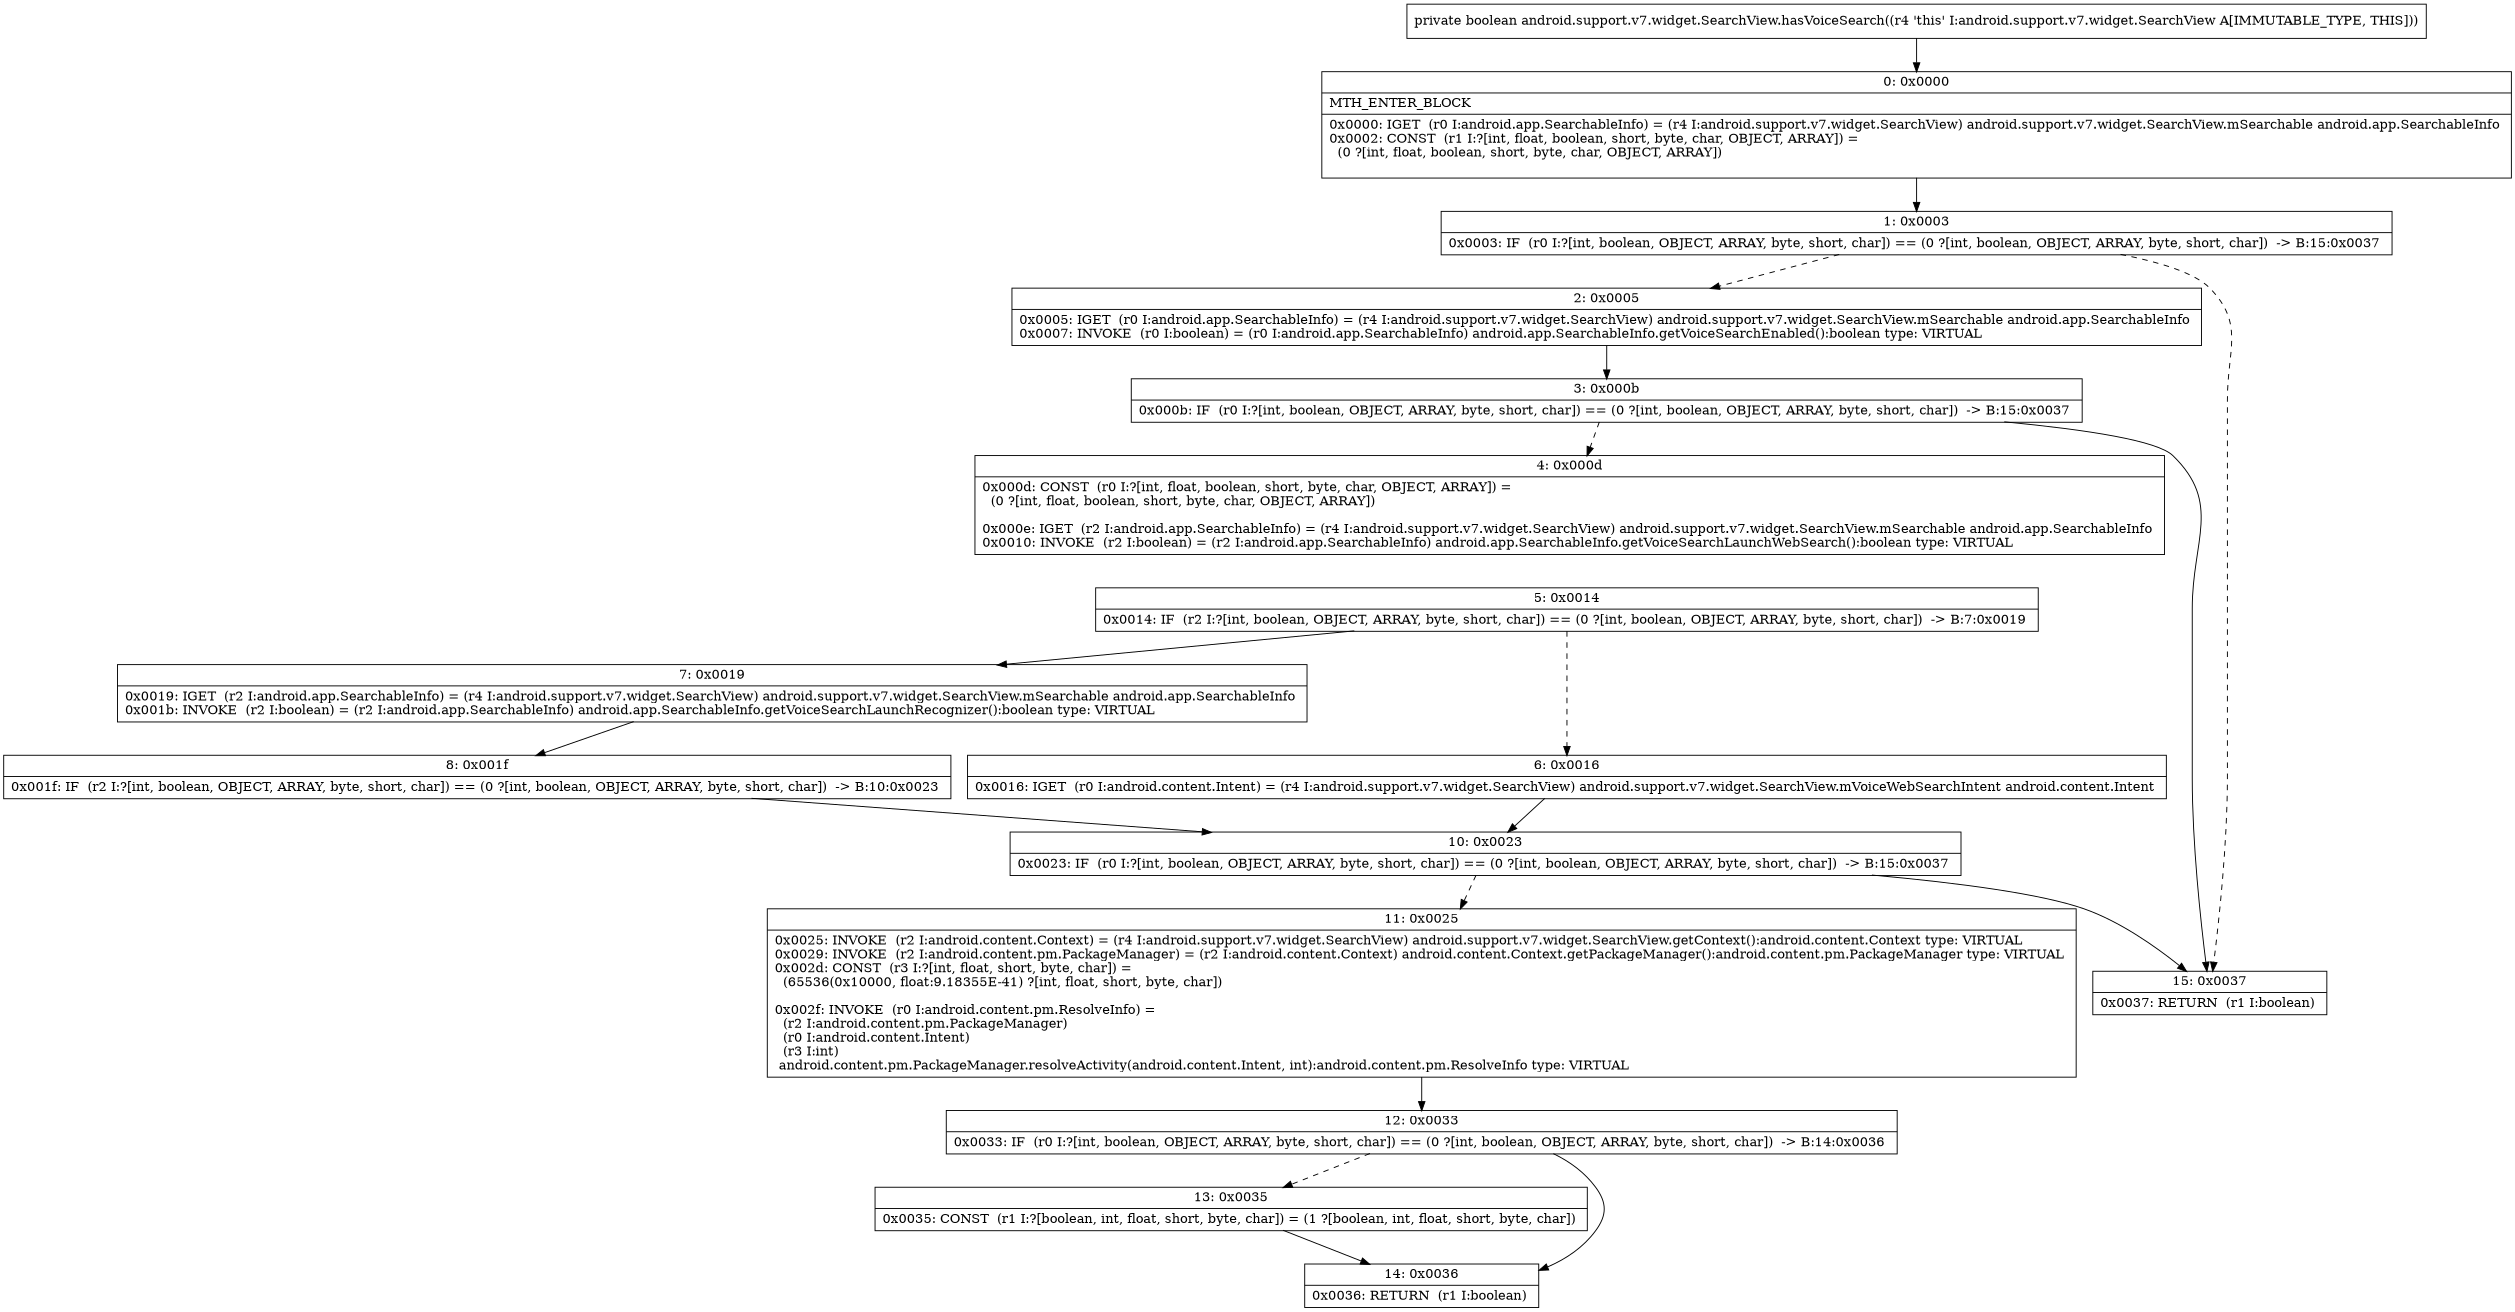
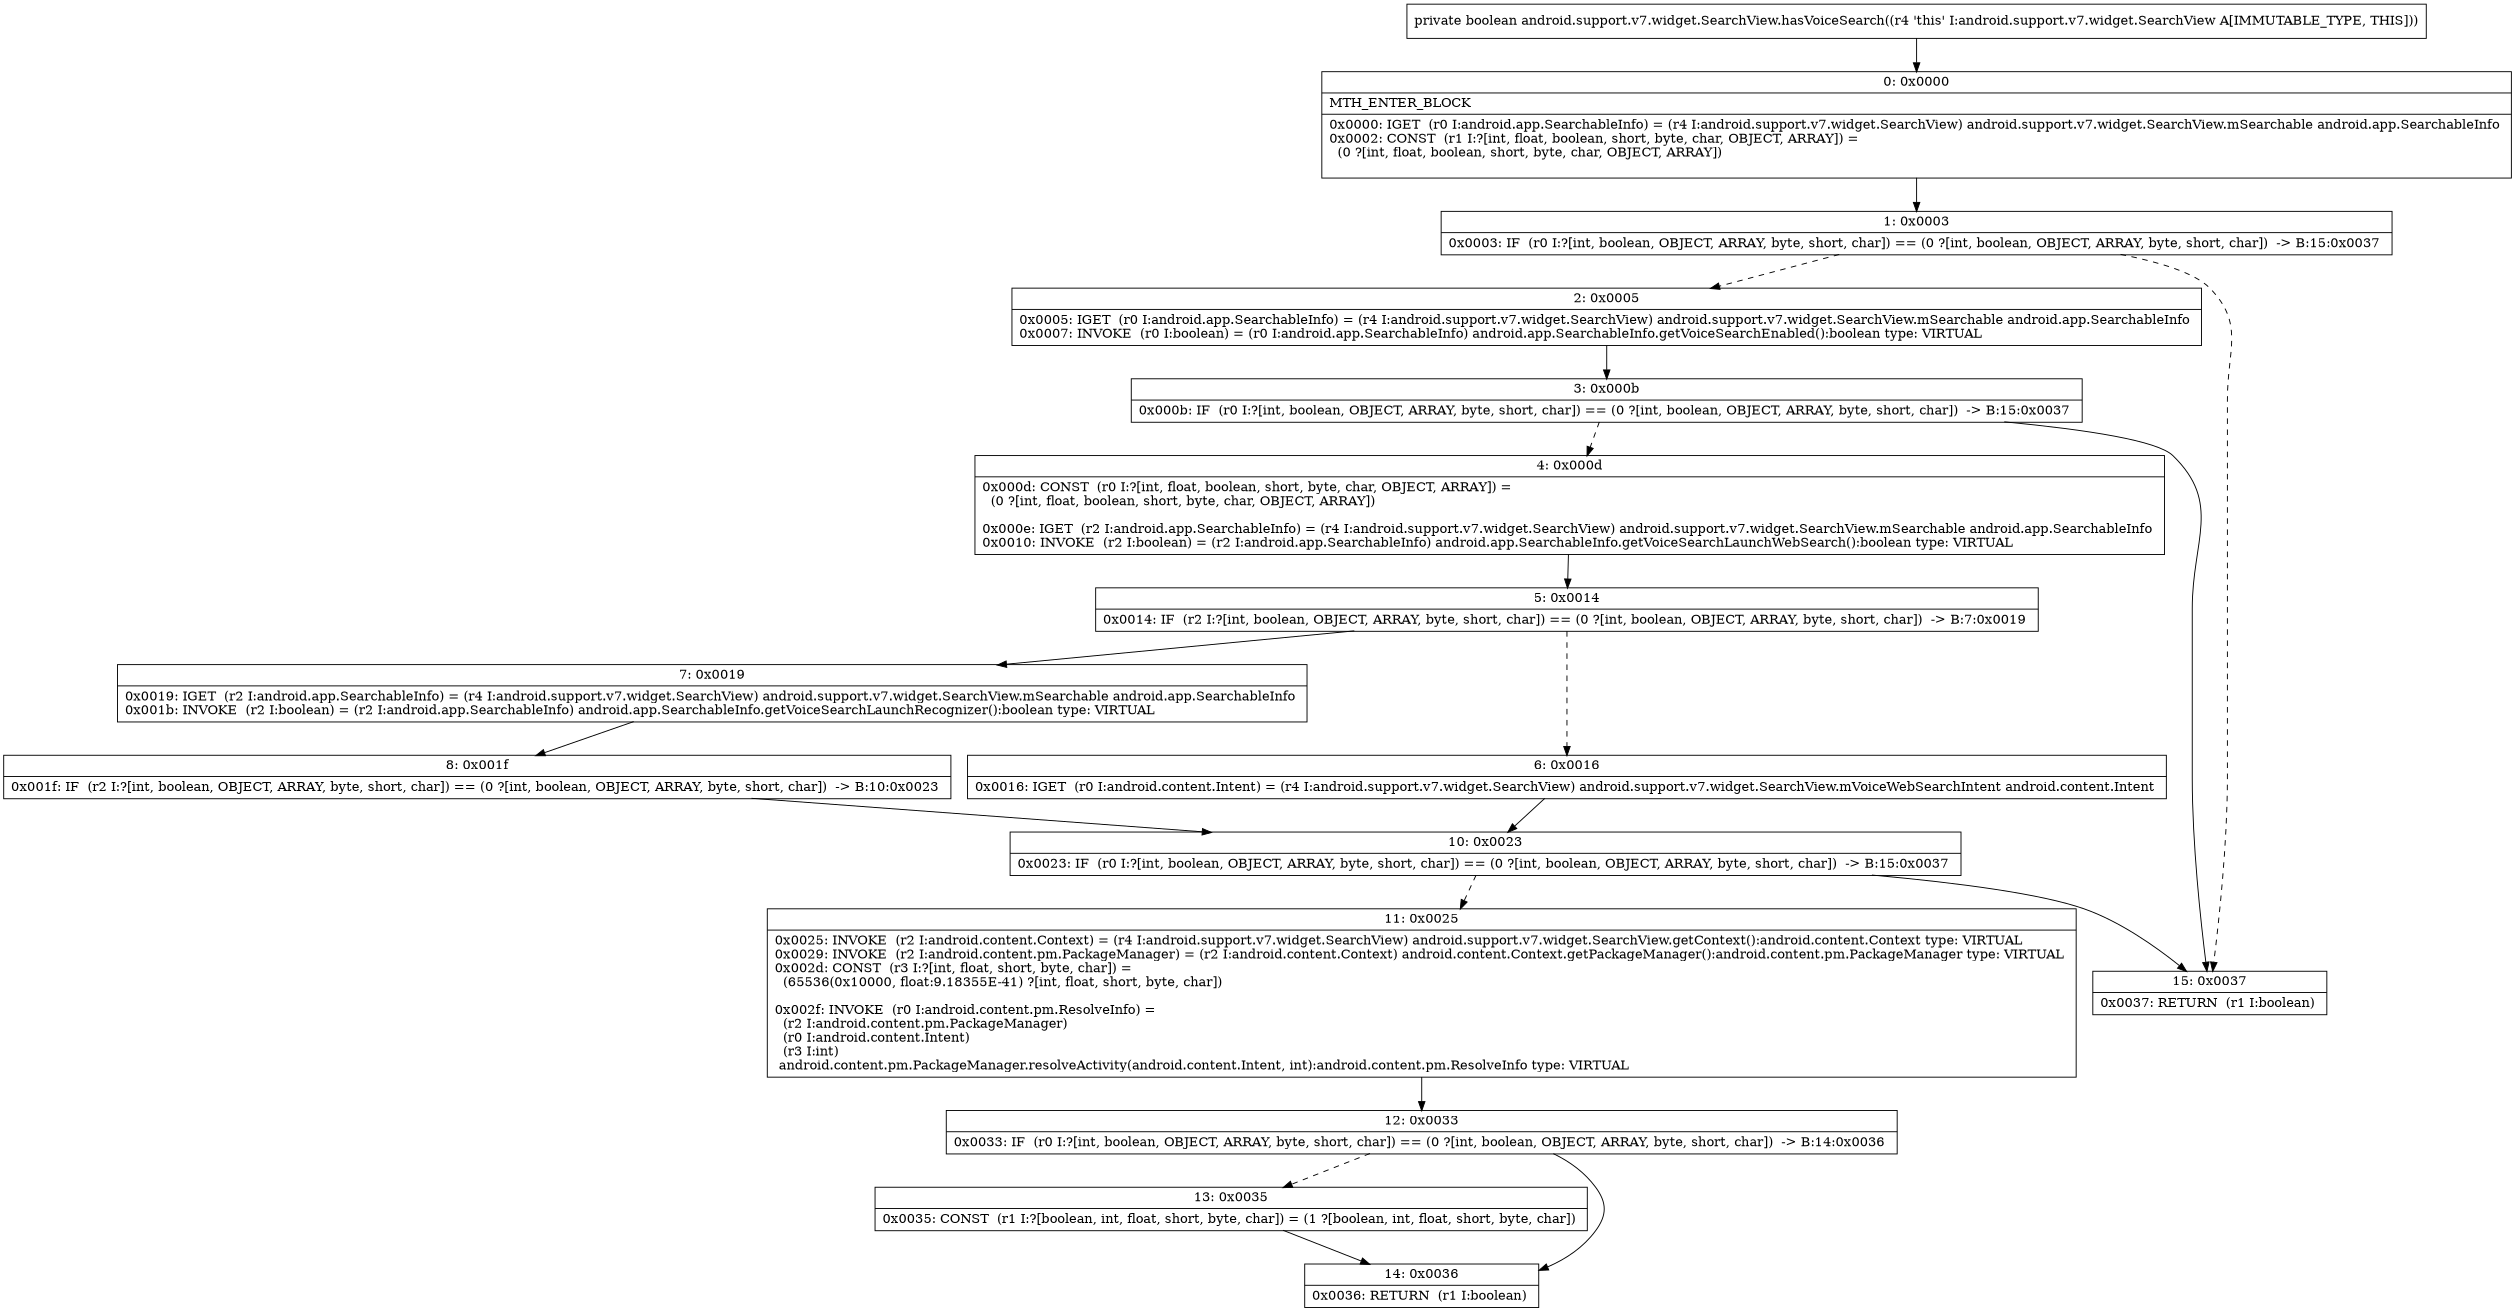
none -> (1568, 567)
